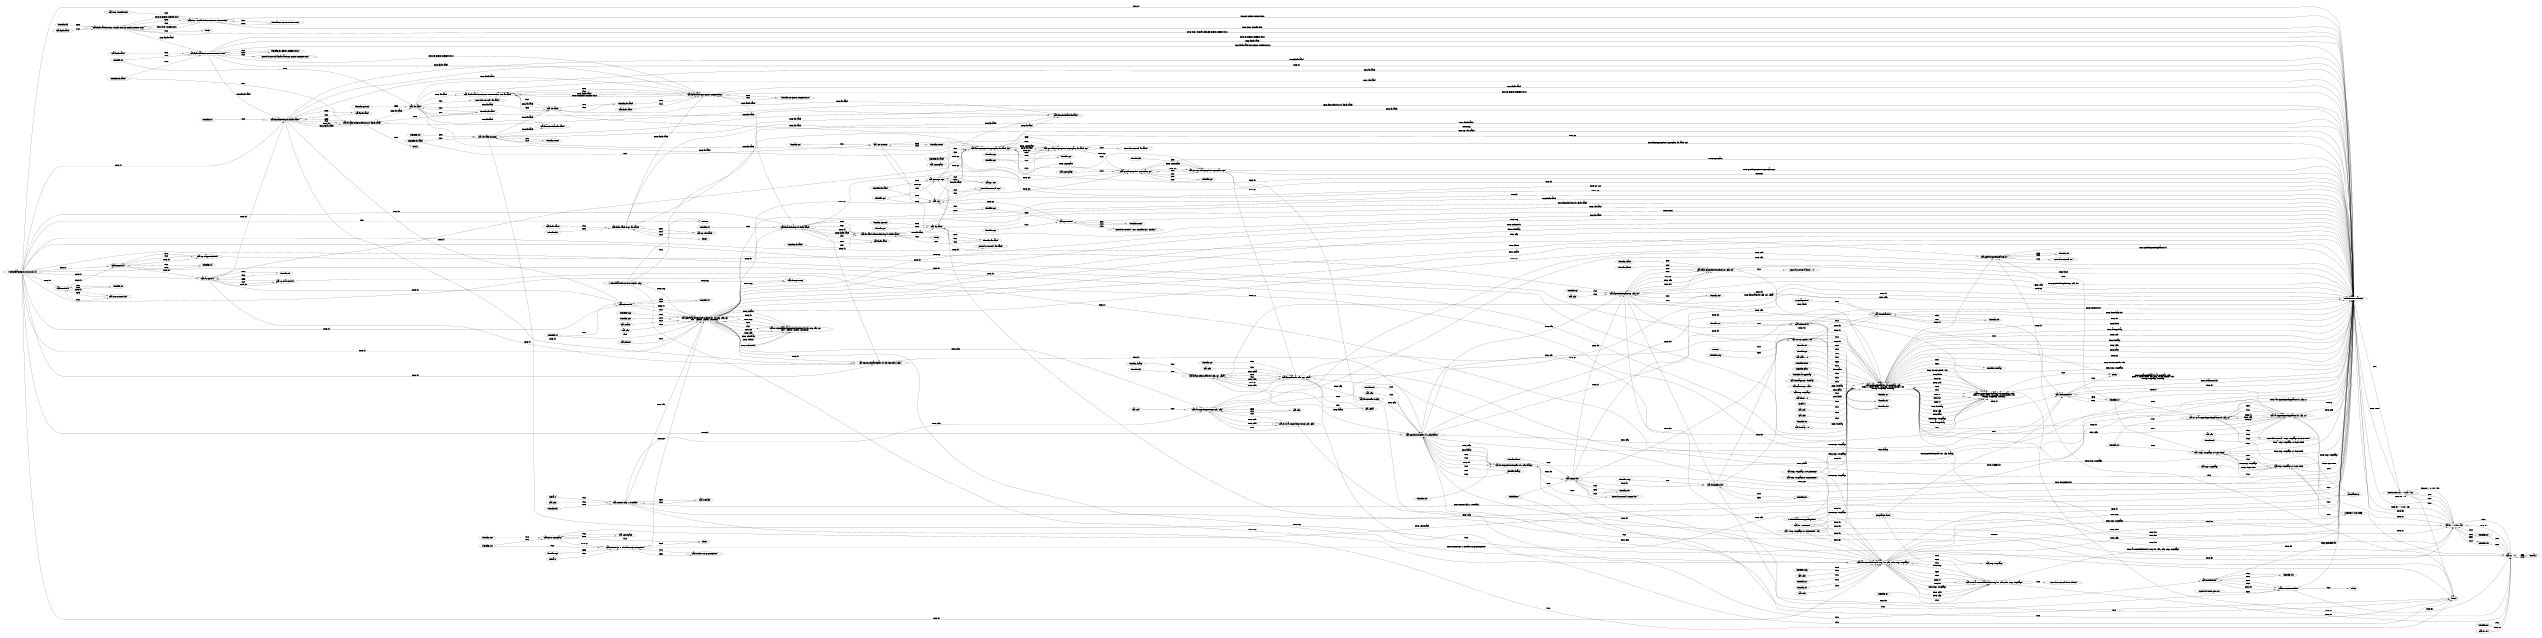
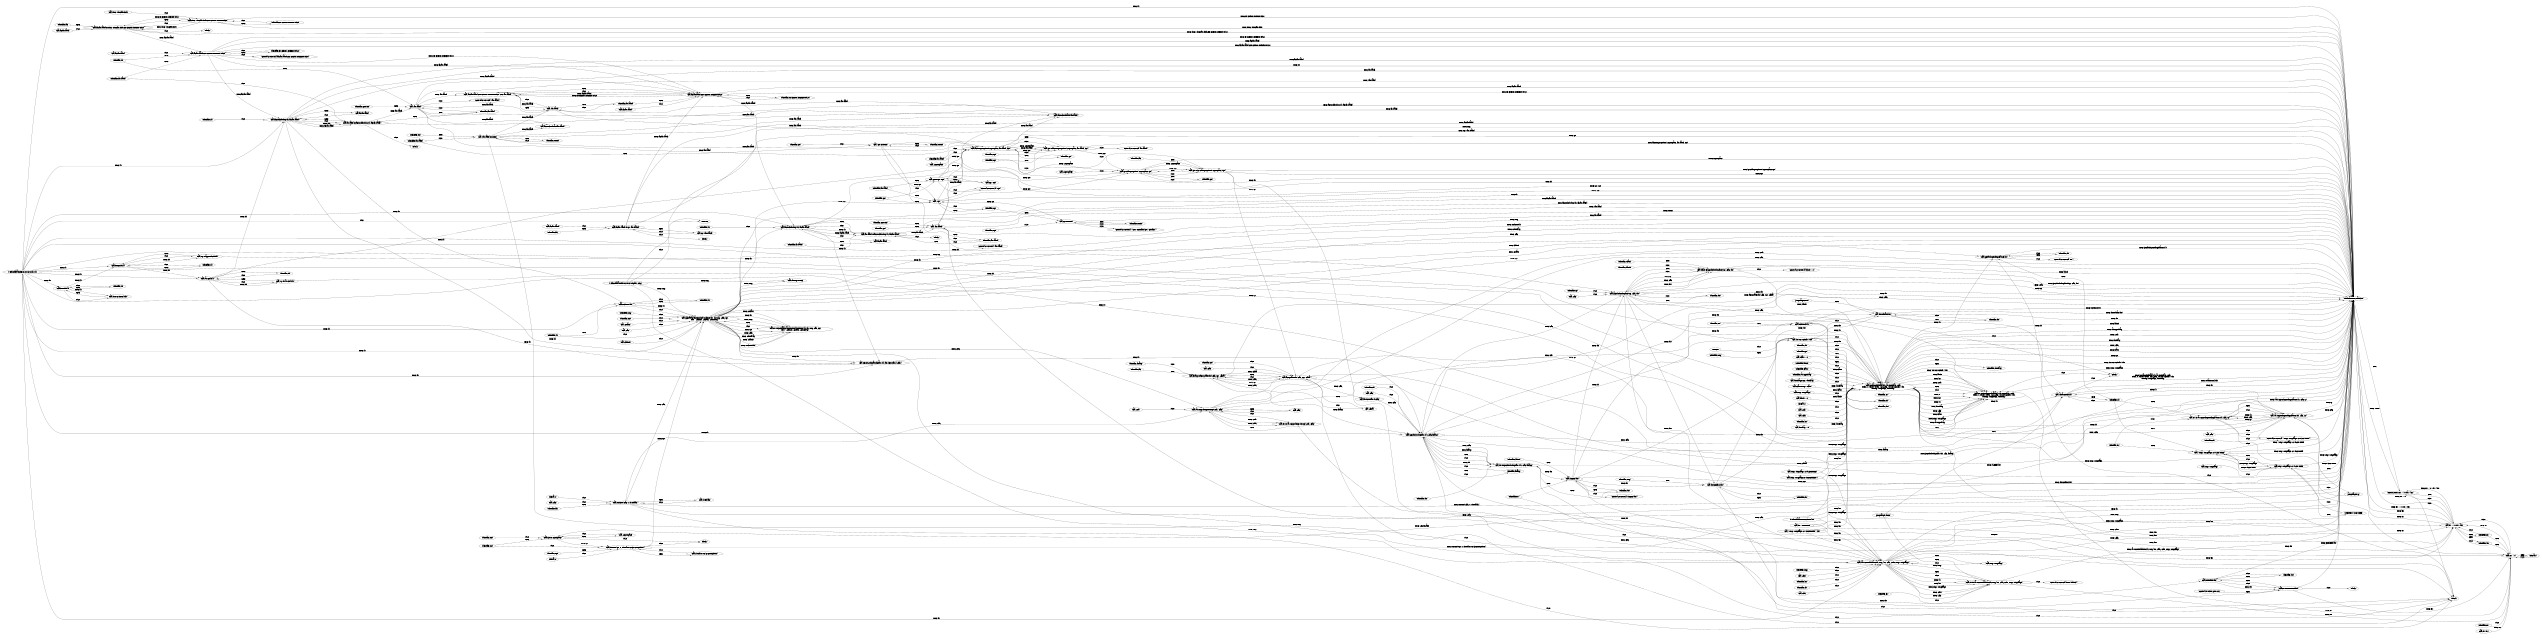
(416, 291) -> none
(1802, 520) -> (1802, 520)
